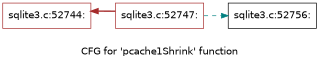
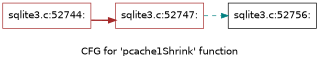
(107, 11) -> (100, 20)
